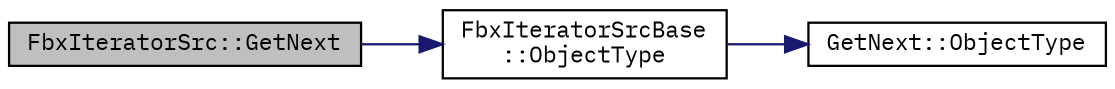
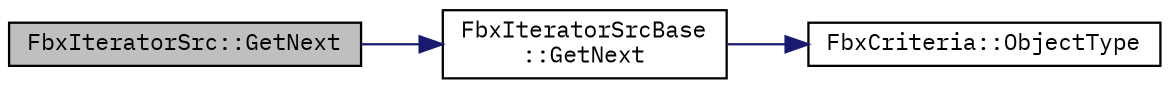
(585, 44) -> (585, 44)
(957, 44) -> (984, 44)
